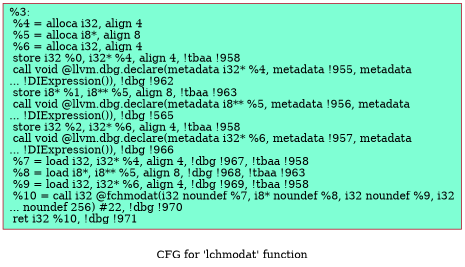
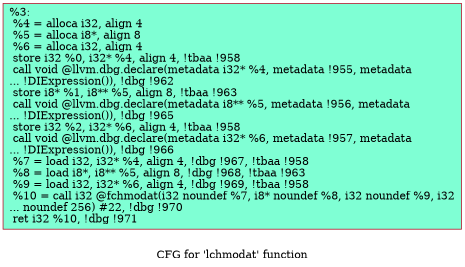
(92, 116) -> (92, 116)
